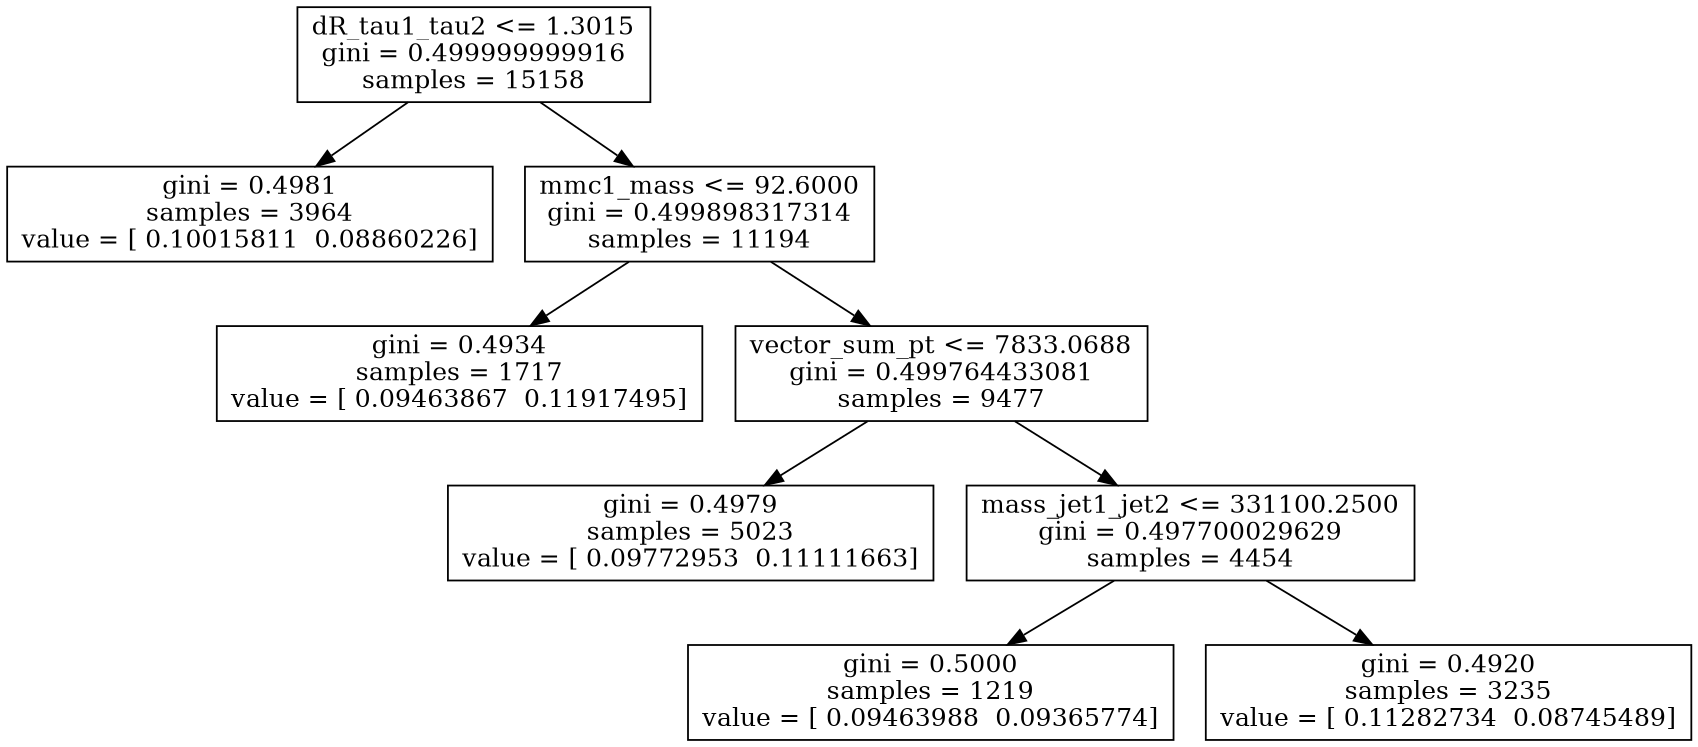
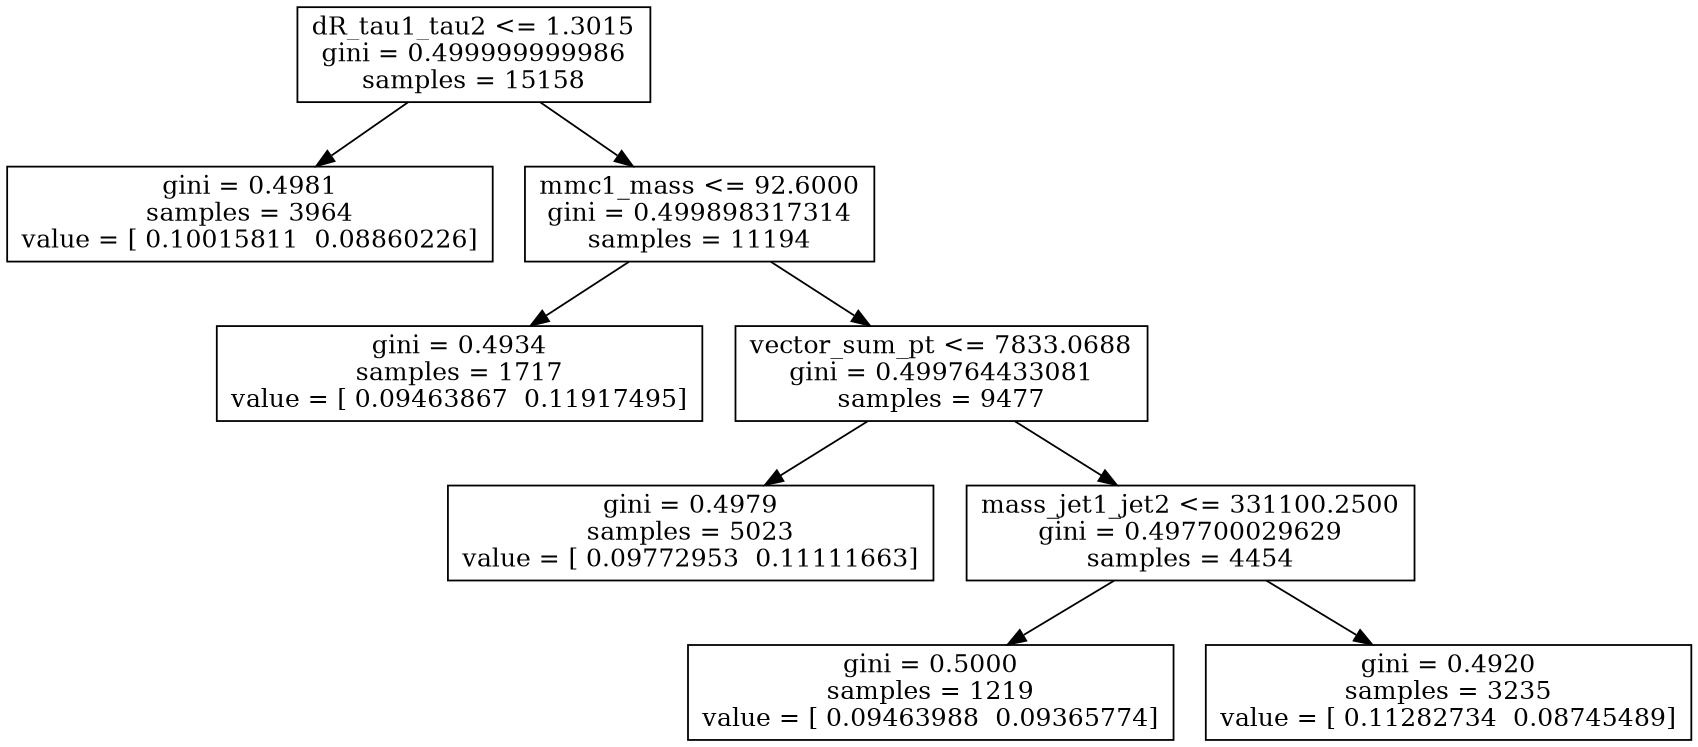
(474, 55) -> (474, 55)
